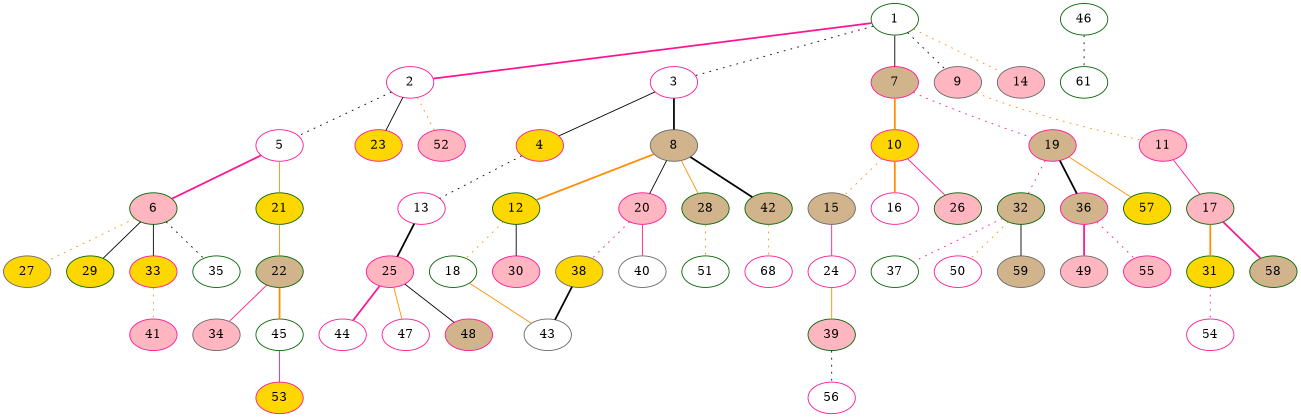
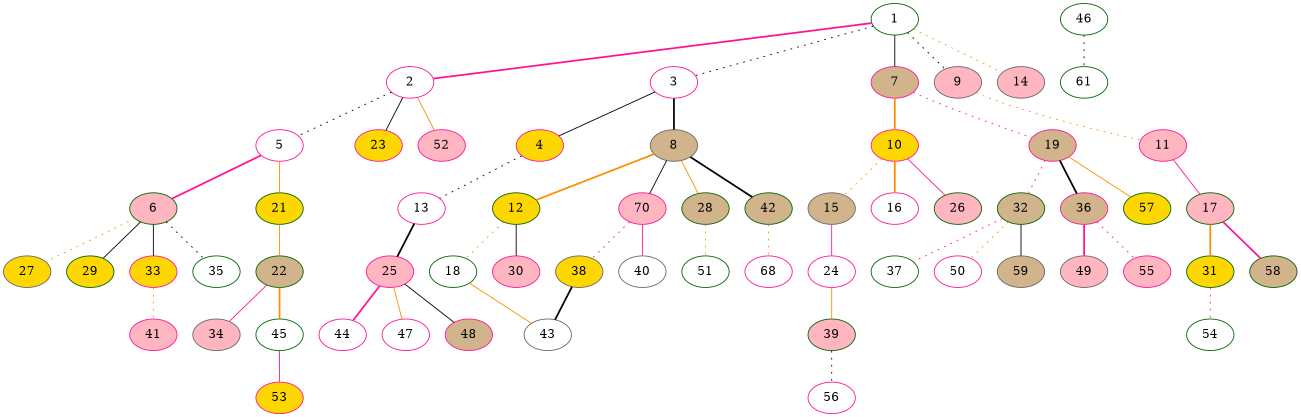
(426, 114) -> (426, 114)
(642, 209) -> (642, 209)
(1210, 335) -> (1210, 335)
